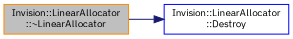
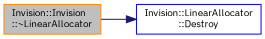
(66, 19) -> (52, 19)
